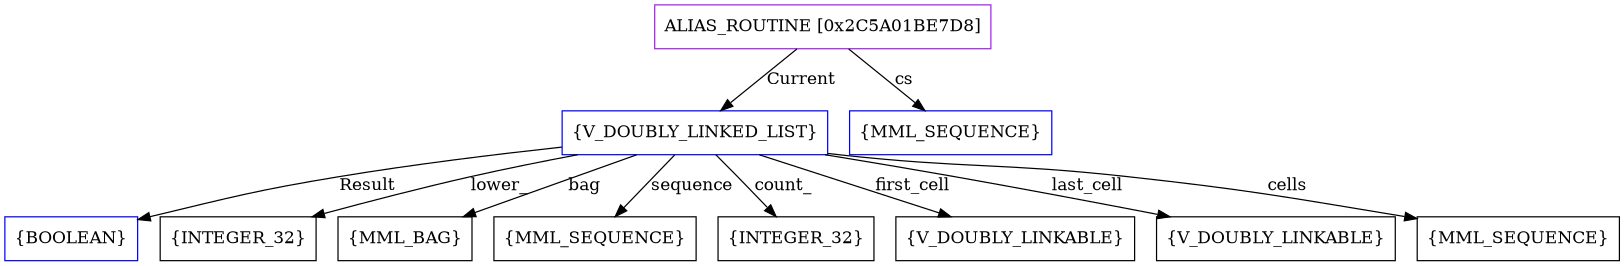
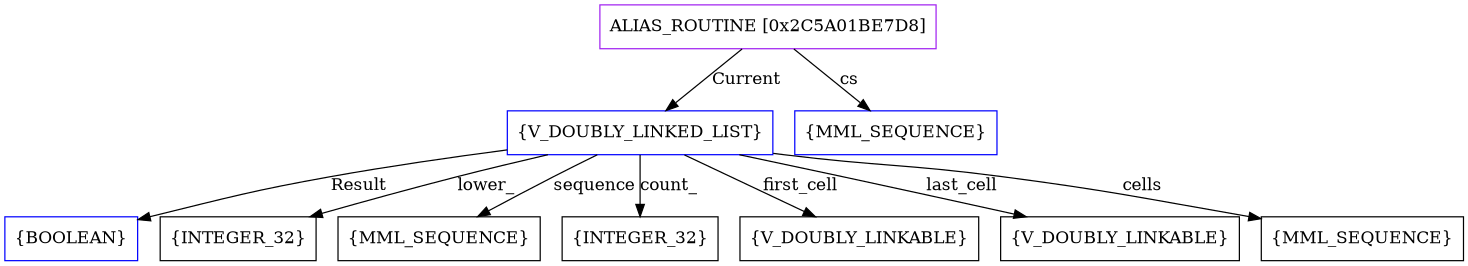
(405, 239) -> none
